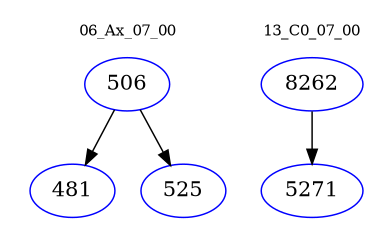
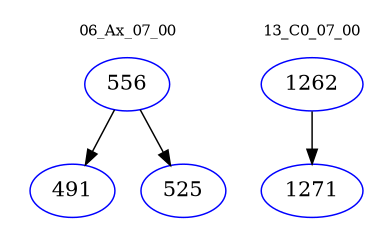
(127, 84) -> (127, 84)
(312, 84) -> (312, 84)
(72, 191) -> (72, 191)
(312, 191) -> (312, 191)
